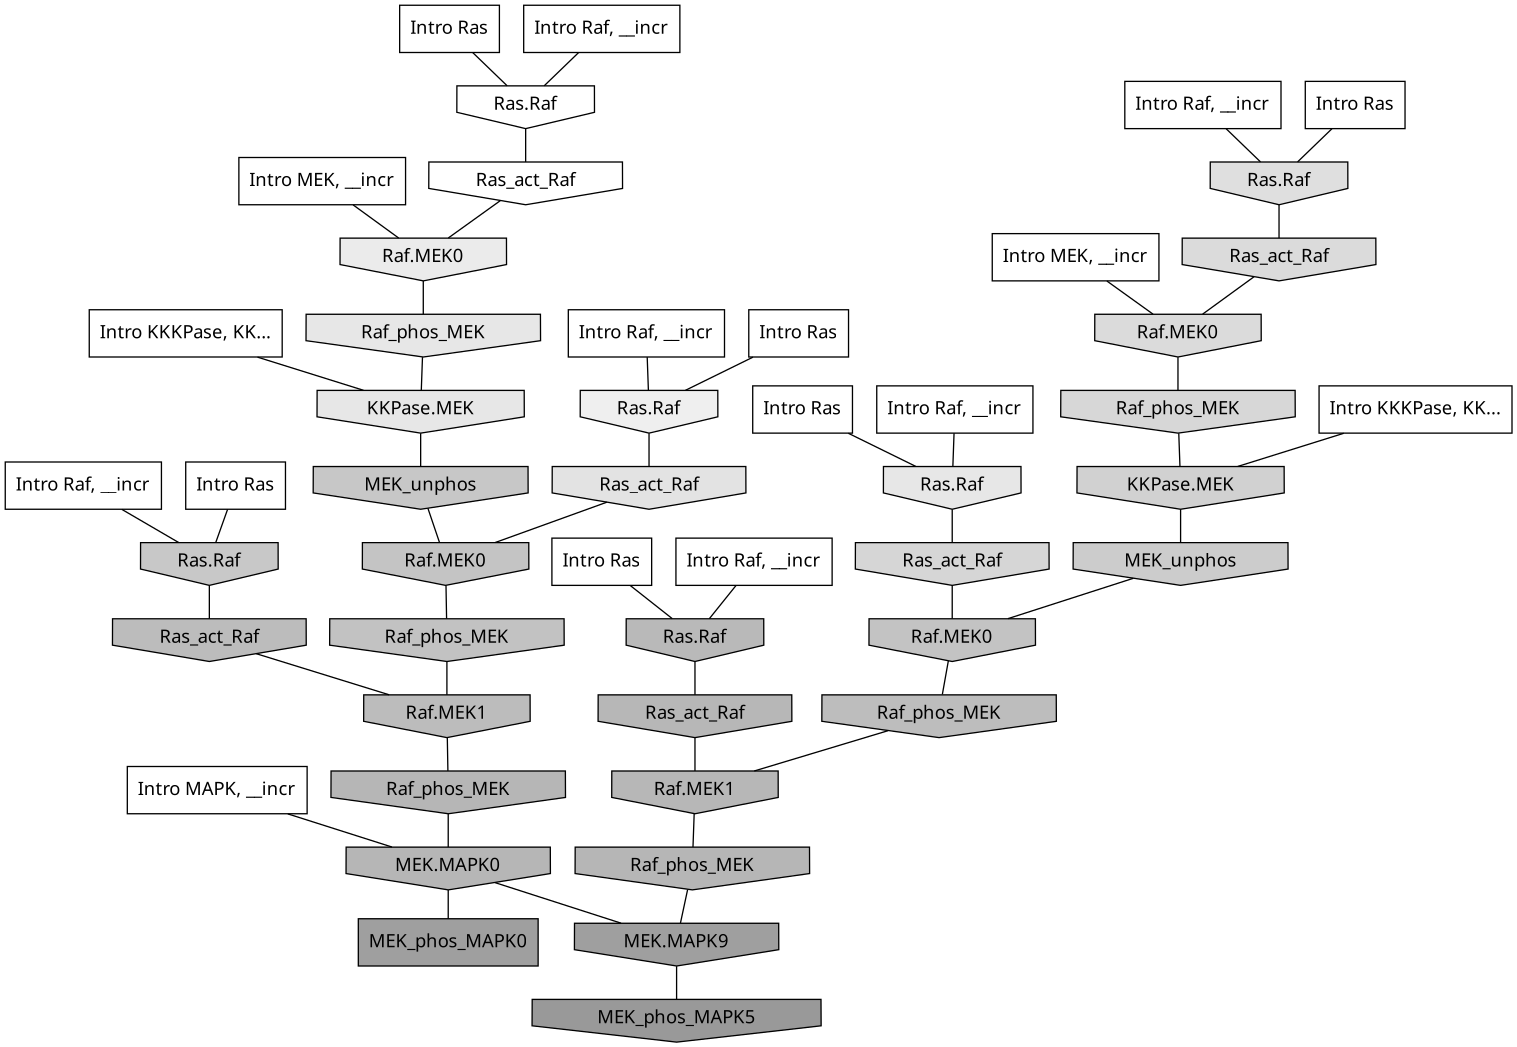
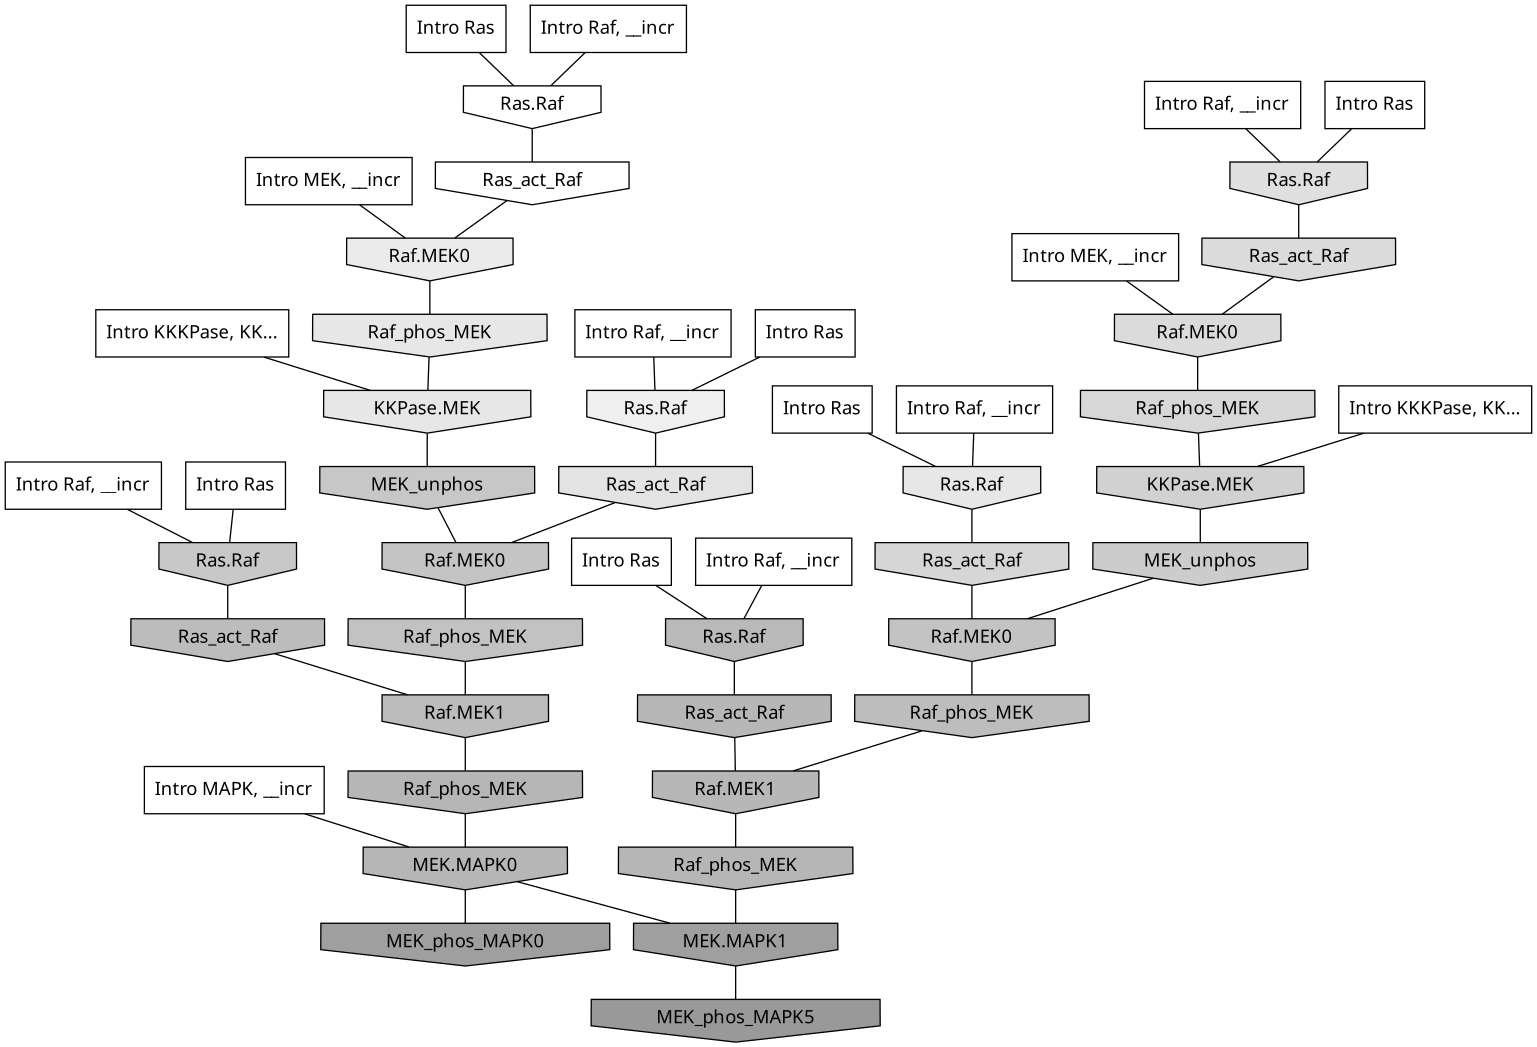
(448, 942) -> (465, 942)
(677, 942) -> (736, 942)
